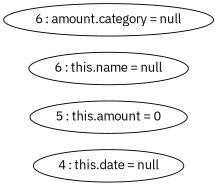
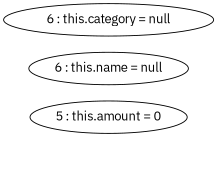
(109, 20) -> (109, 20)
(109, 166) -> none
